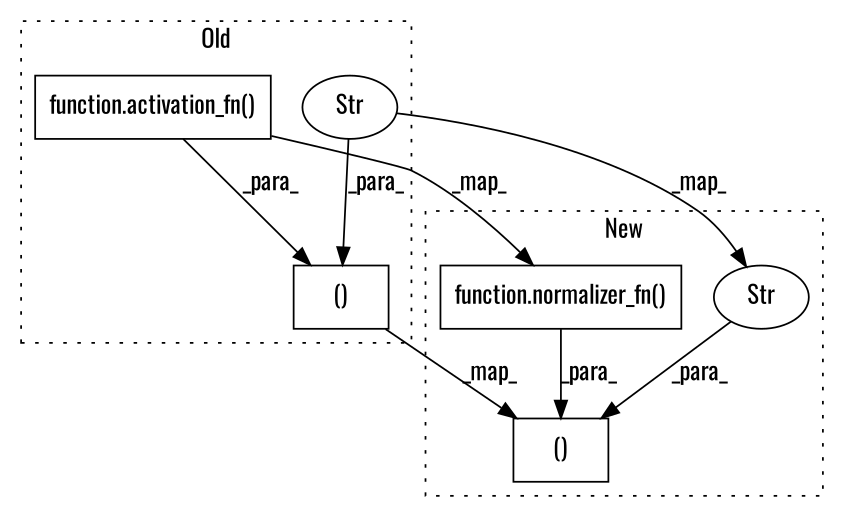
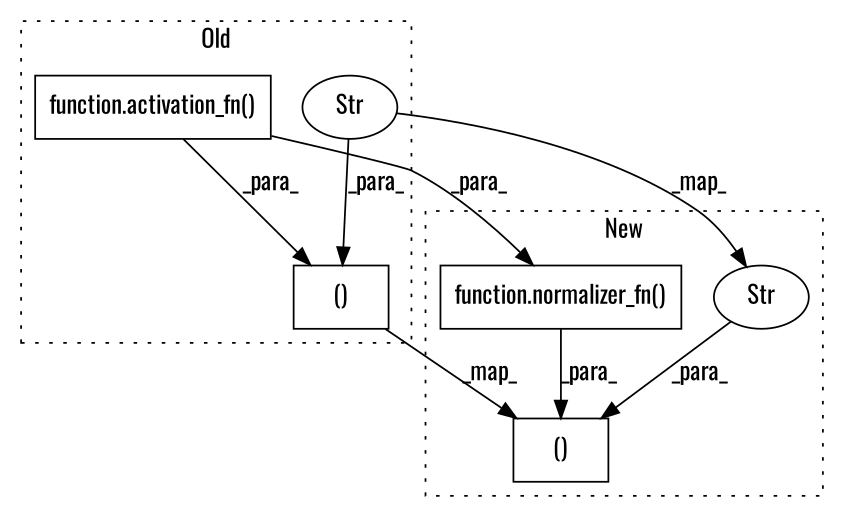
(479, 184) -> (479, 184)
